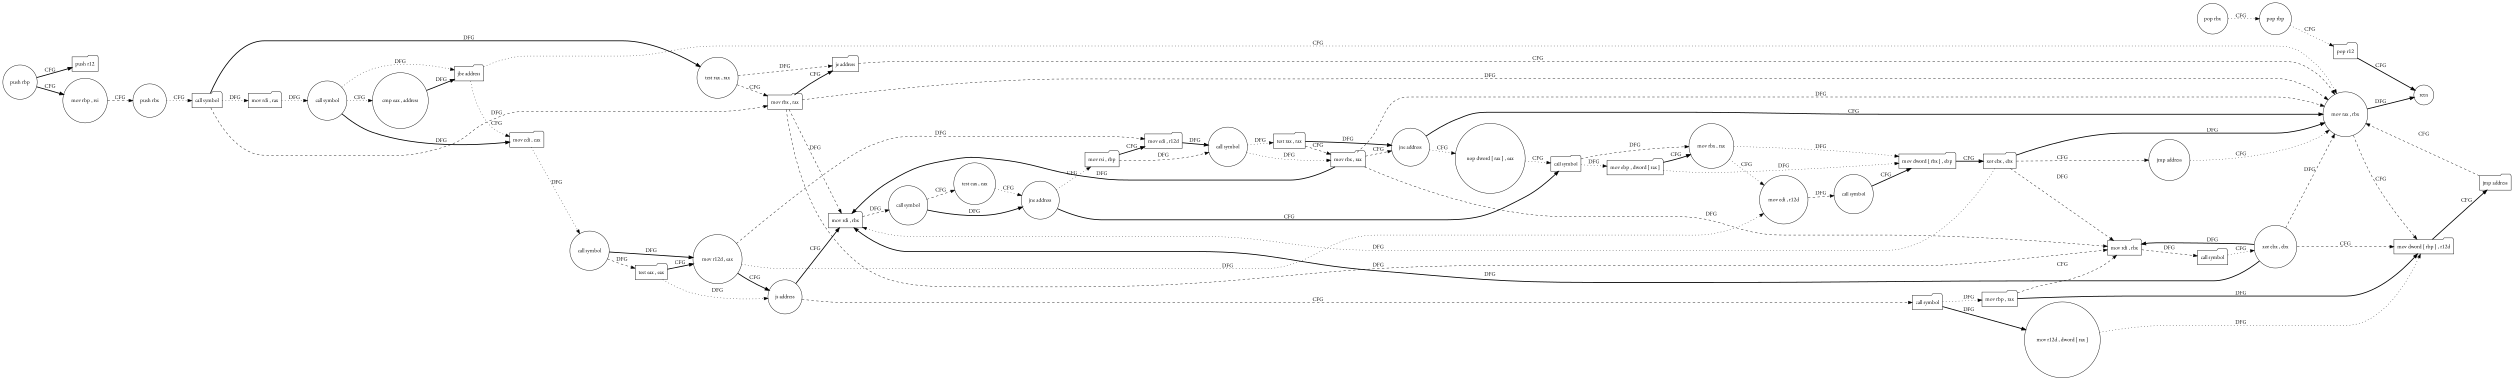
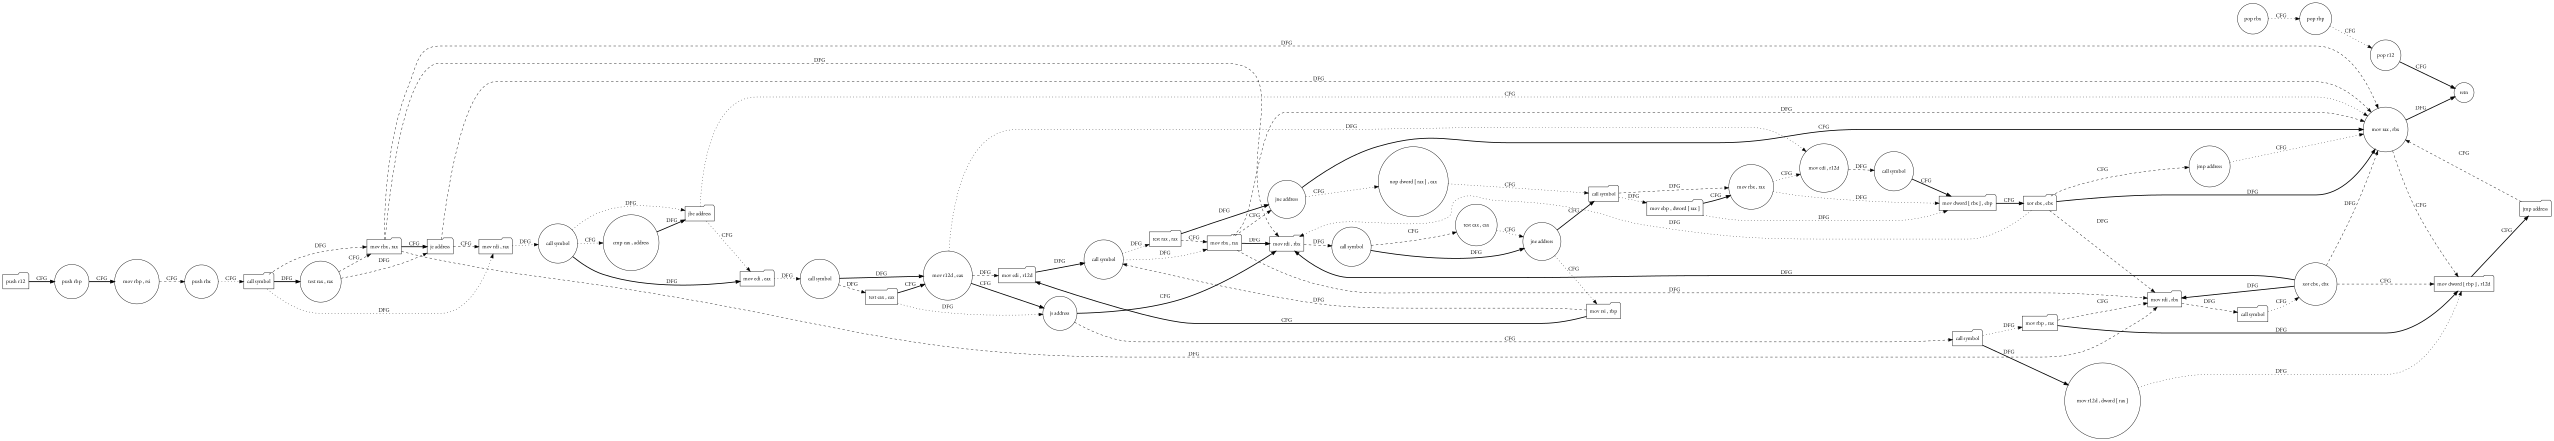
(2345, 52) -> (2386, 55)
(1538, 58) -> (1319, 79)
(52, 73) -> (40, 282)
none -> (464, 247)
